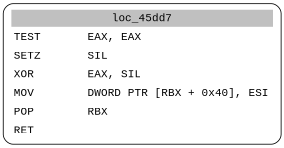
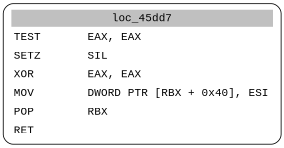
(78, 74) -> (78, 74)
